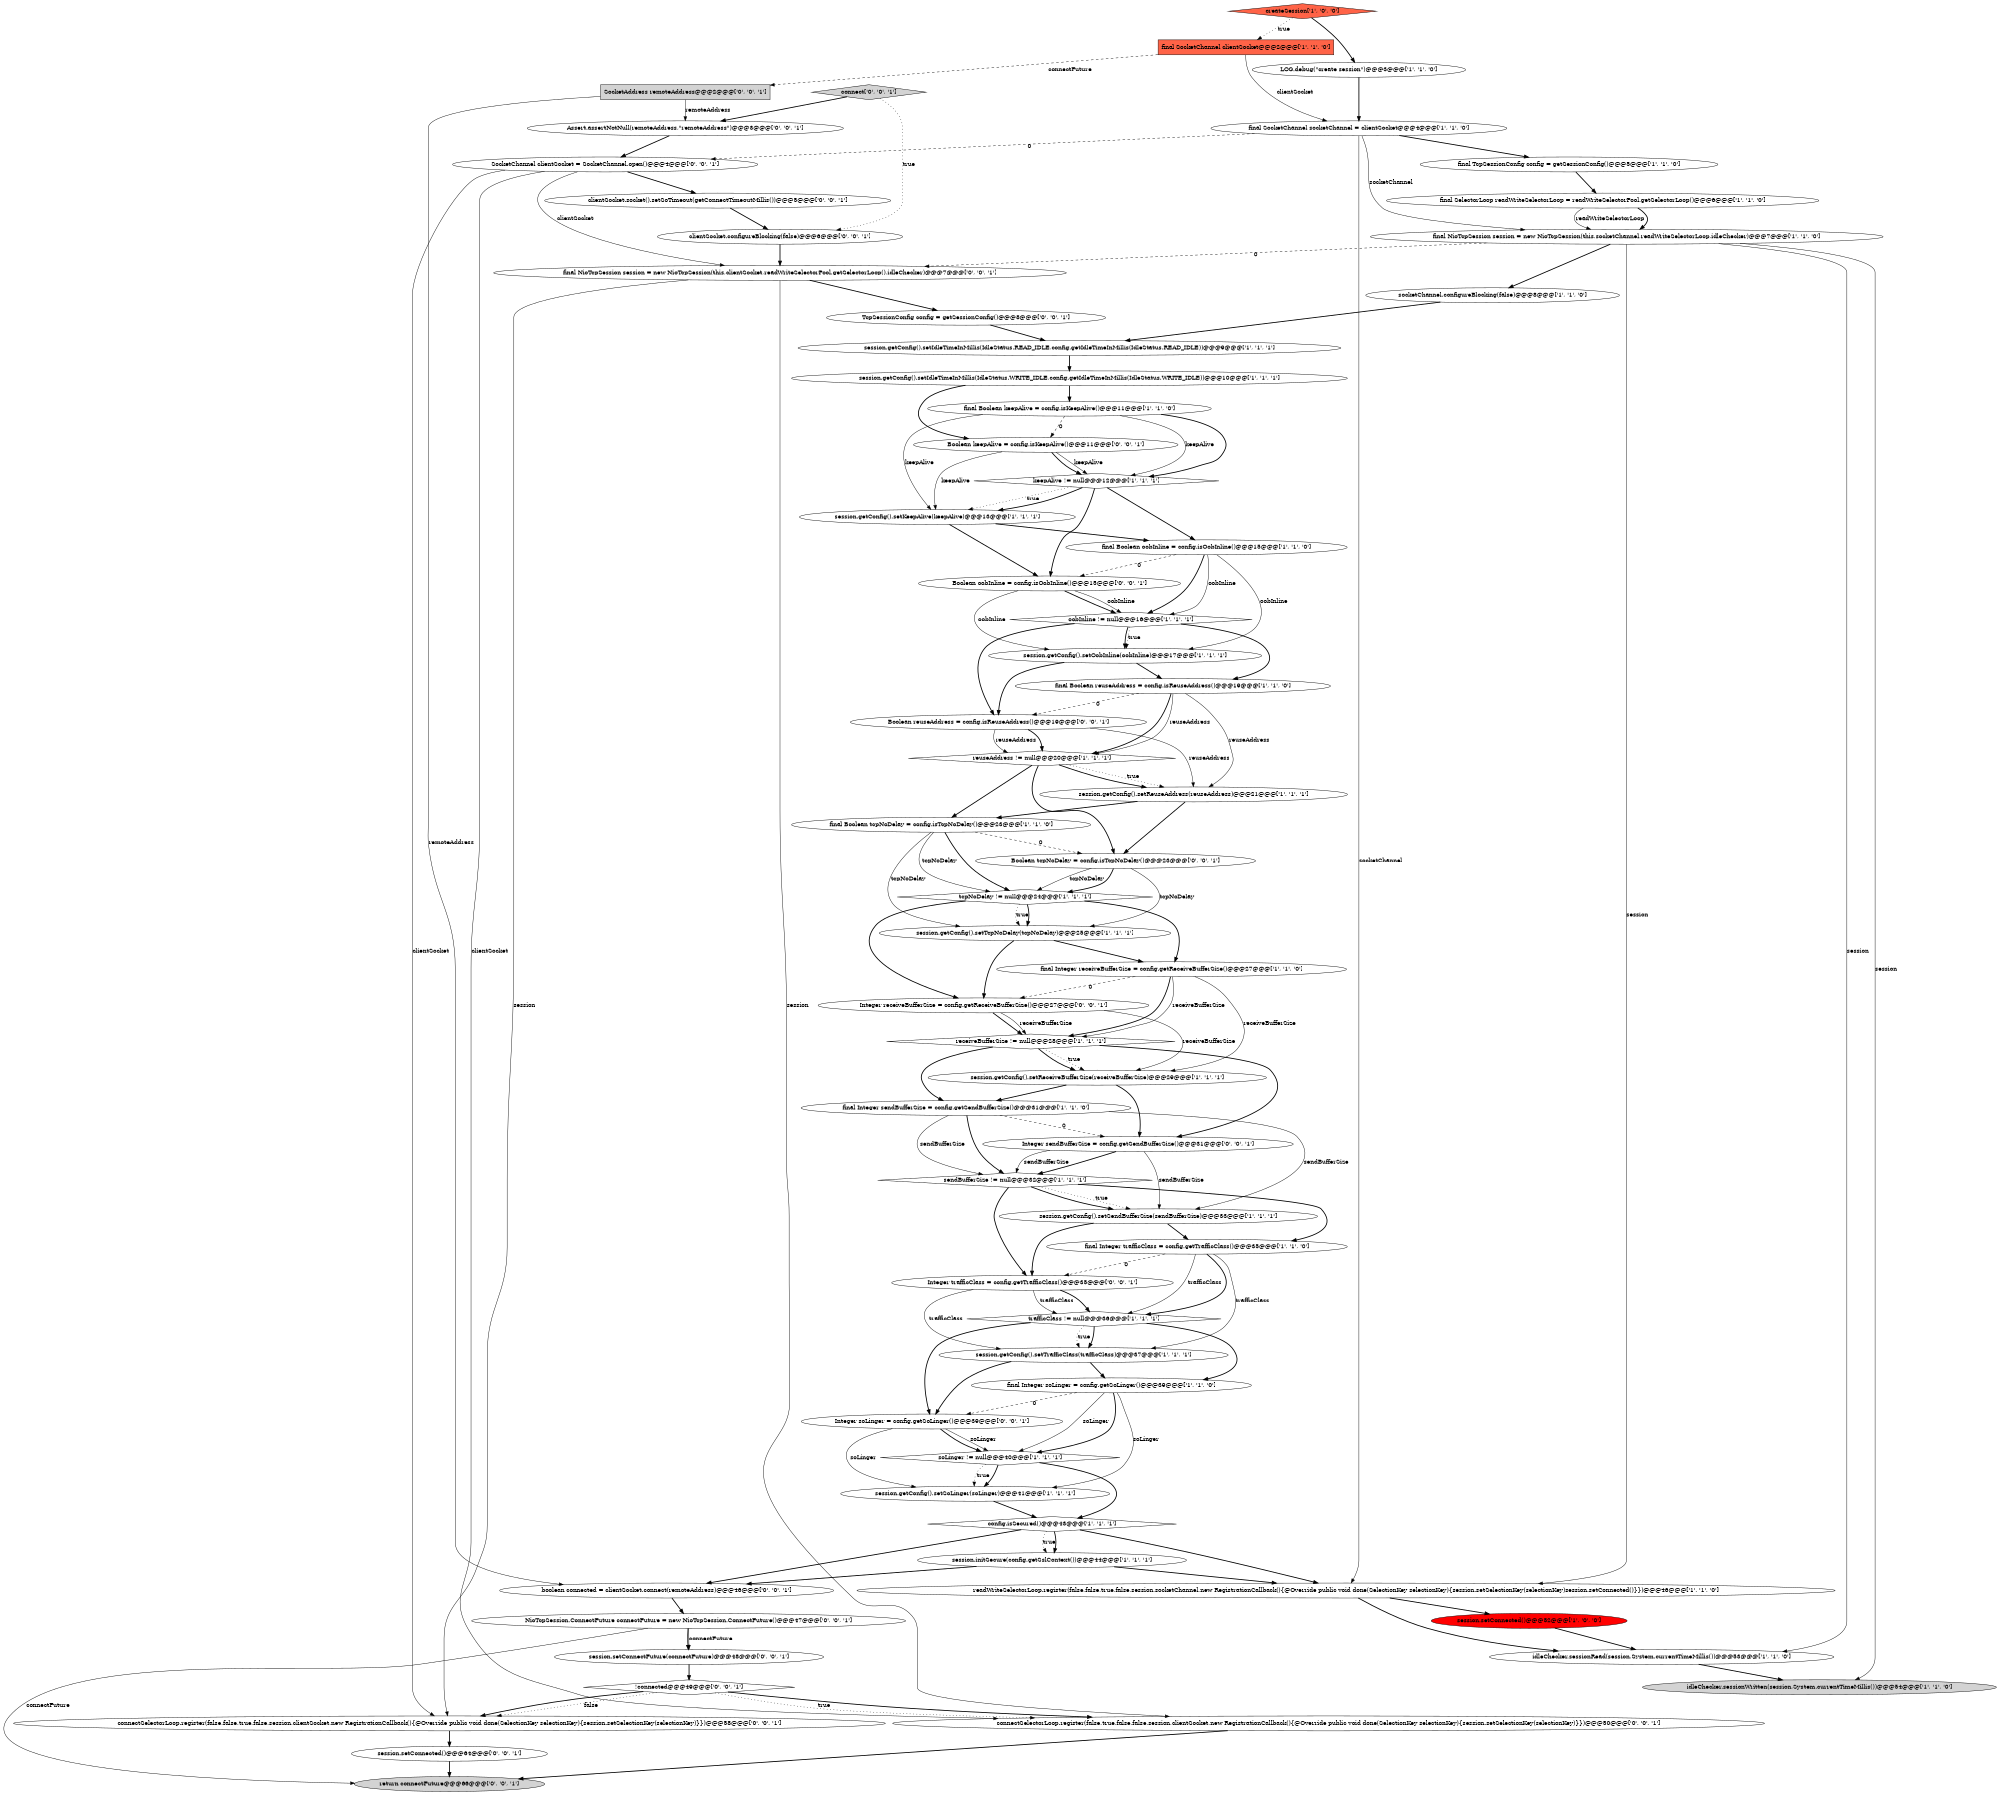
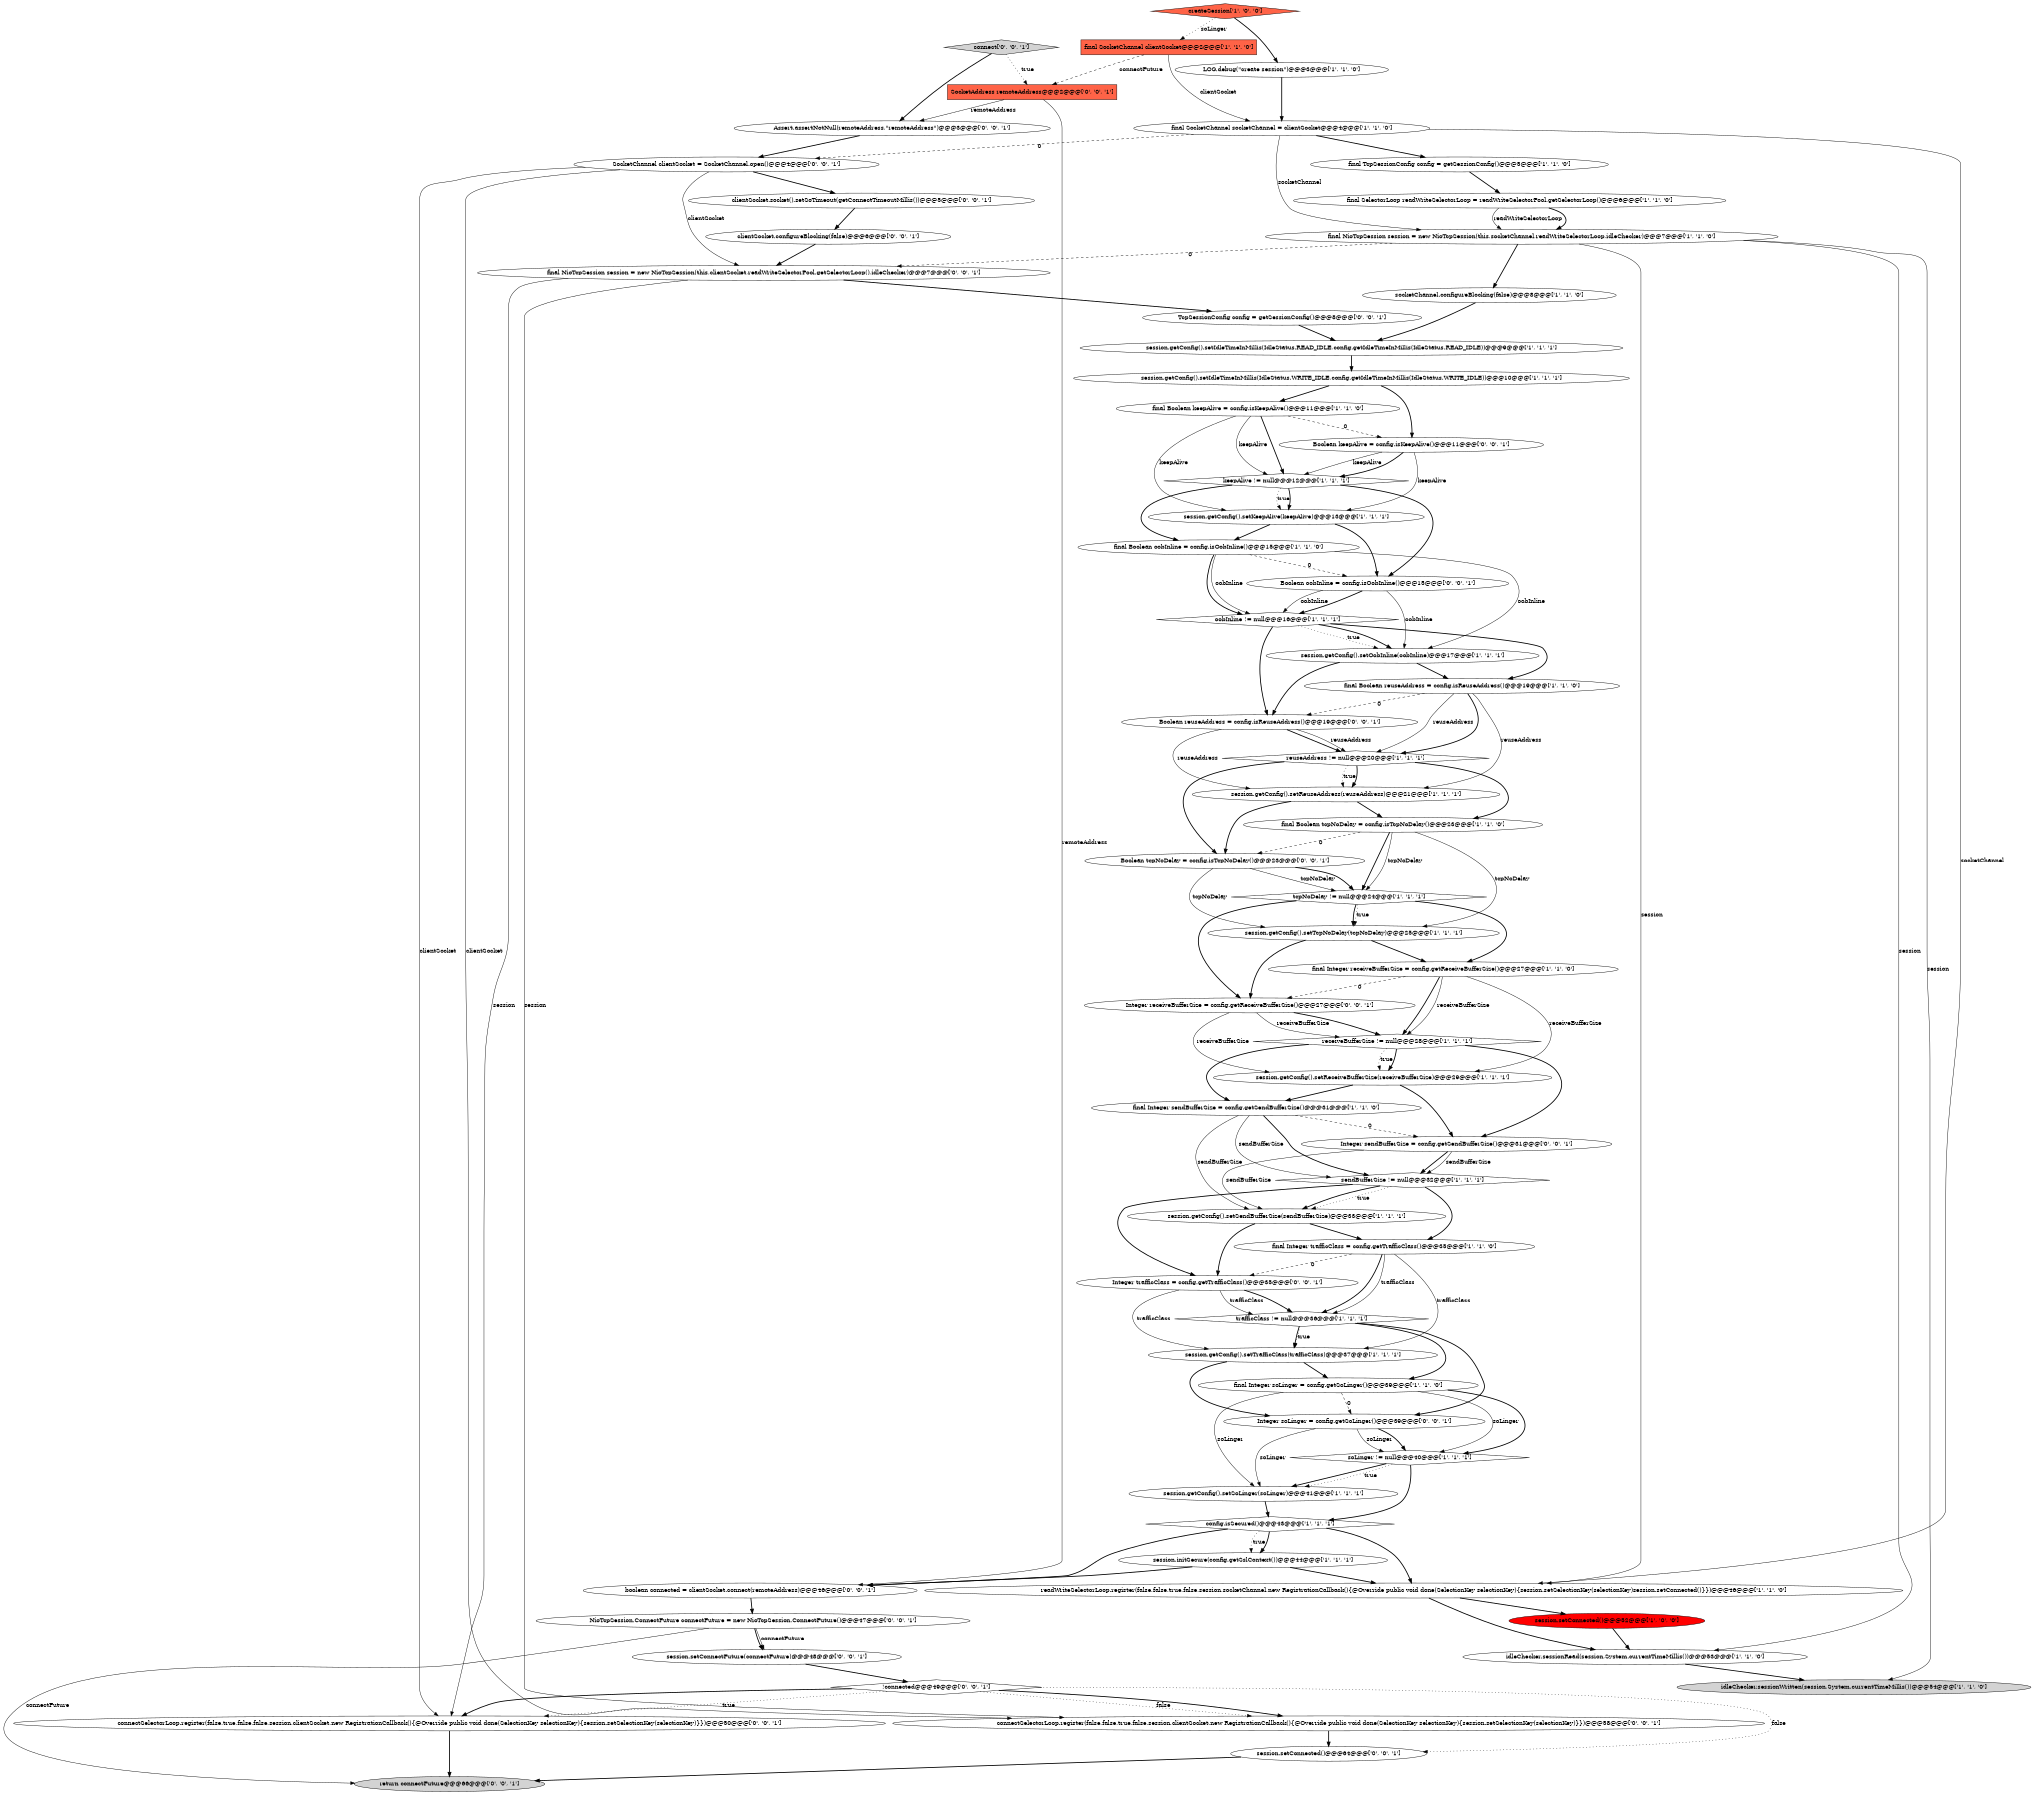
(1284, 29) -> (1214, 29)
(685, 92) -> (1032, 92)
(903, 181) -> (1015, 68)
none -> (1585, 1696)
